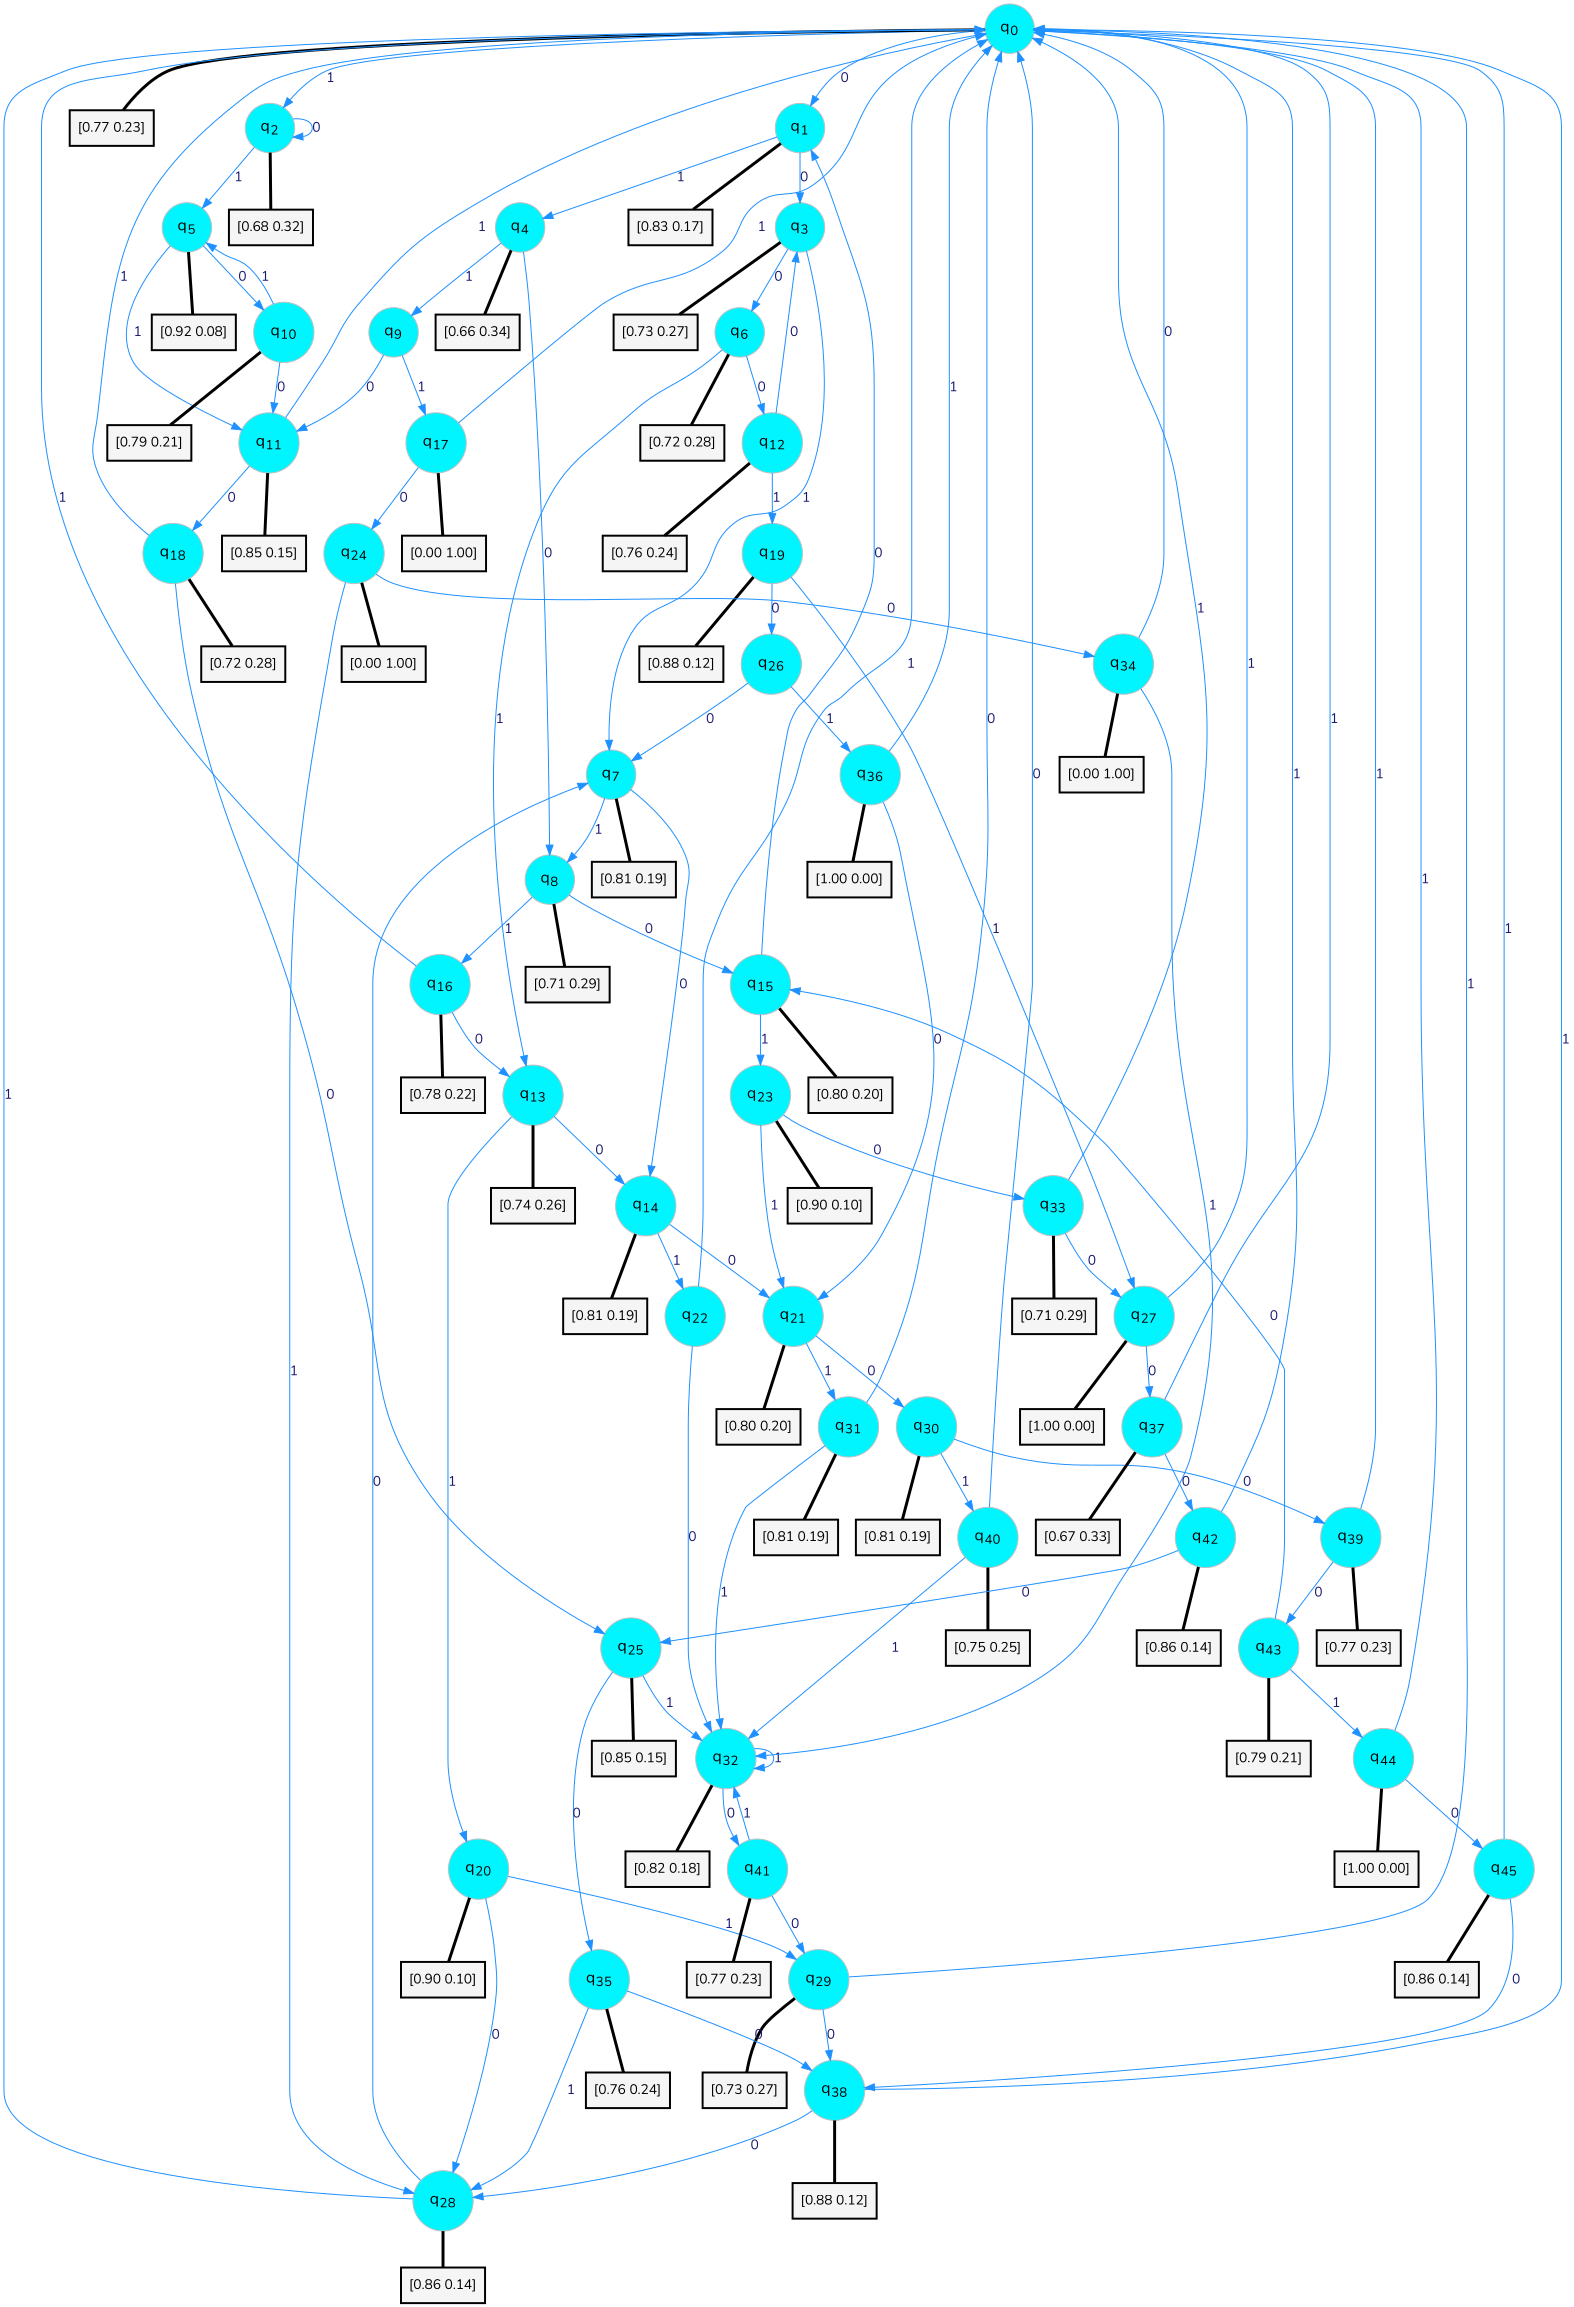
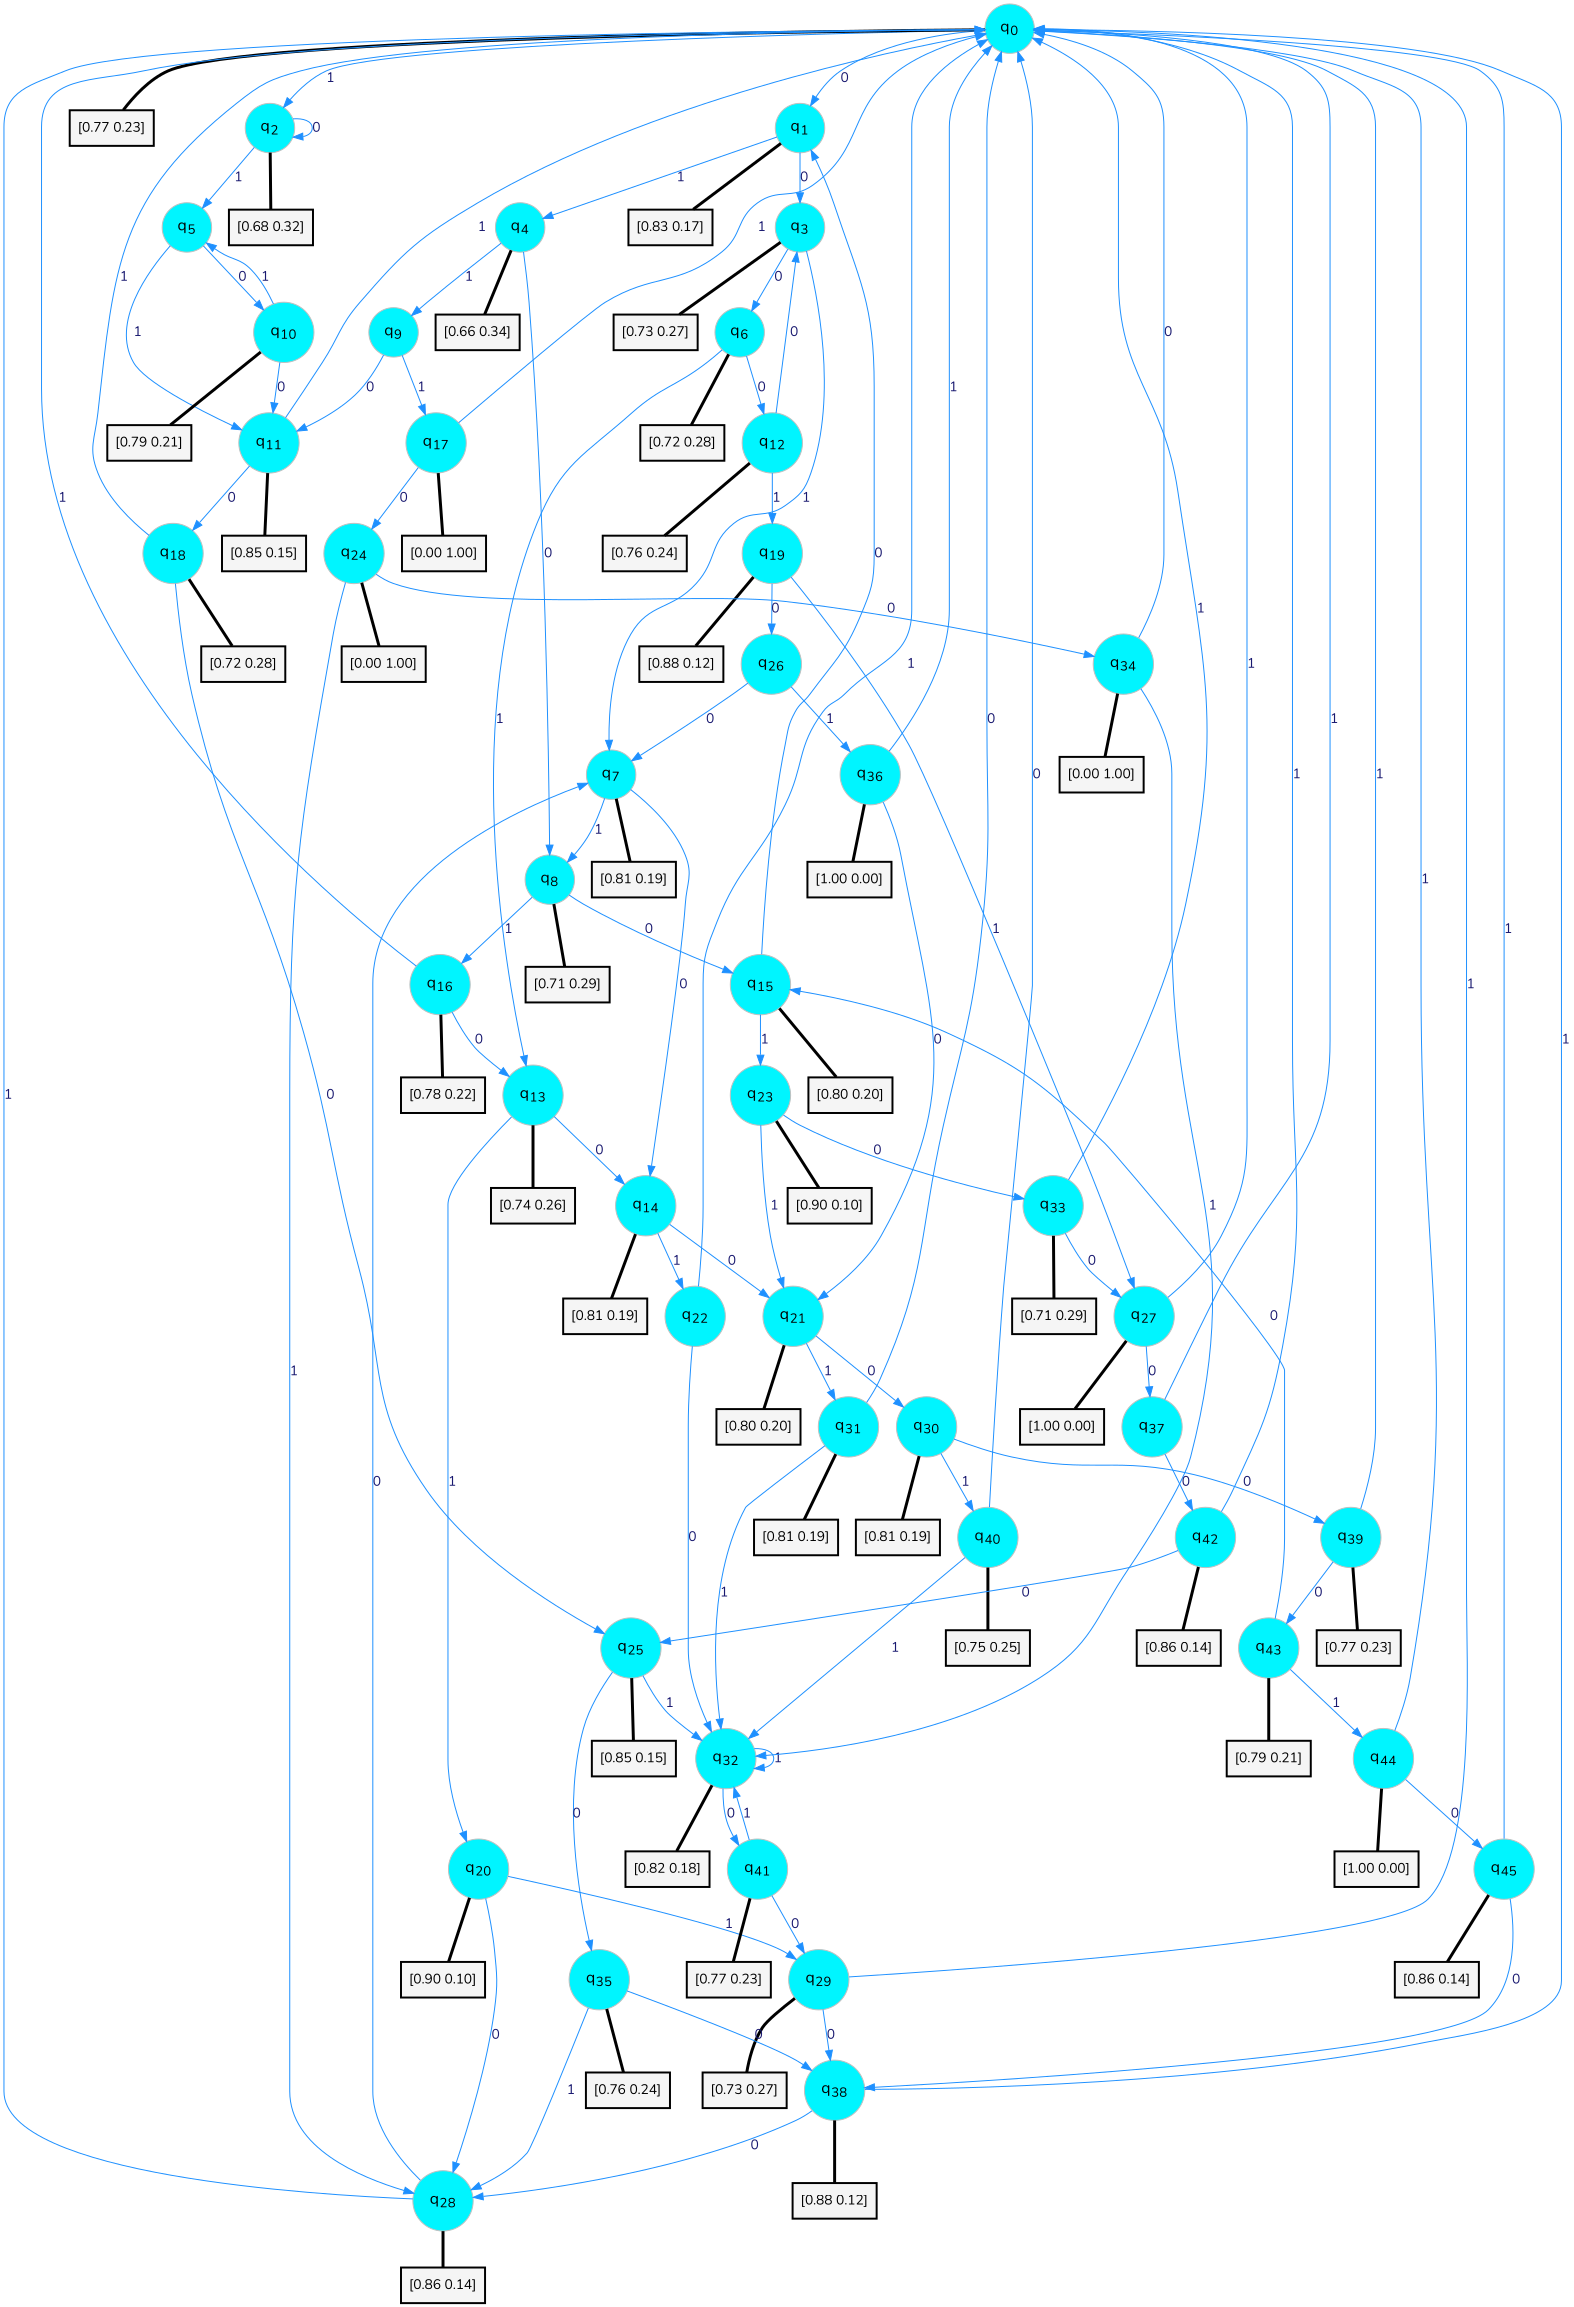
(194, 332) -> none
(1078, 1537) -> none
